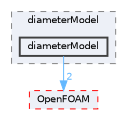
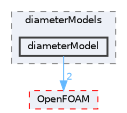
(64, 21) -> (64, 21)
